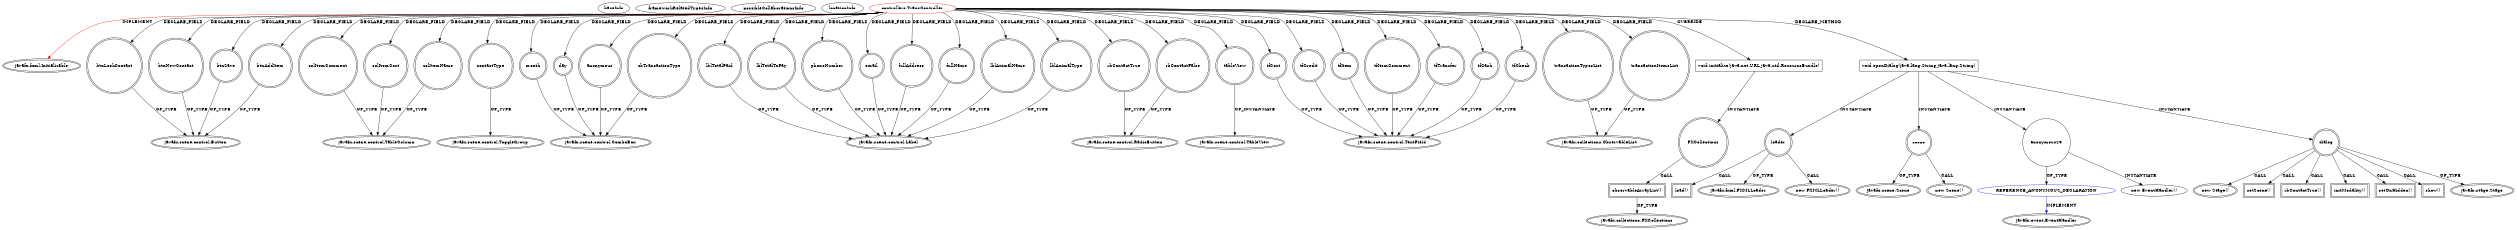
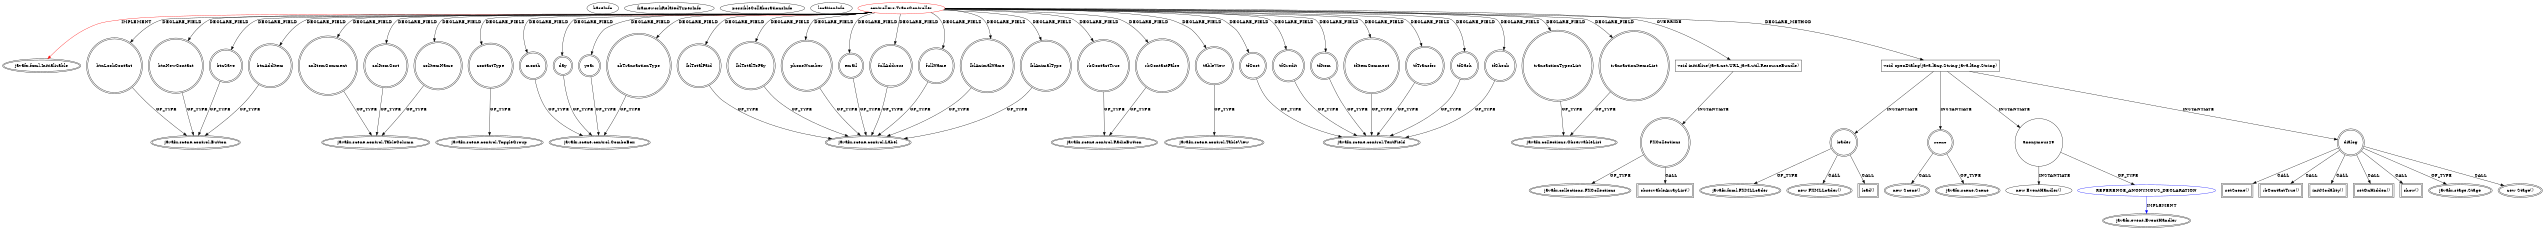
(600, 66) -> (590, 66)
(1255, 109) -> (1225, 109)
(1637, 204) -> (1619, 168)
